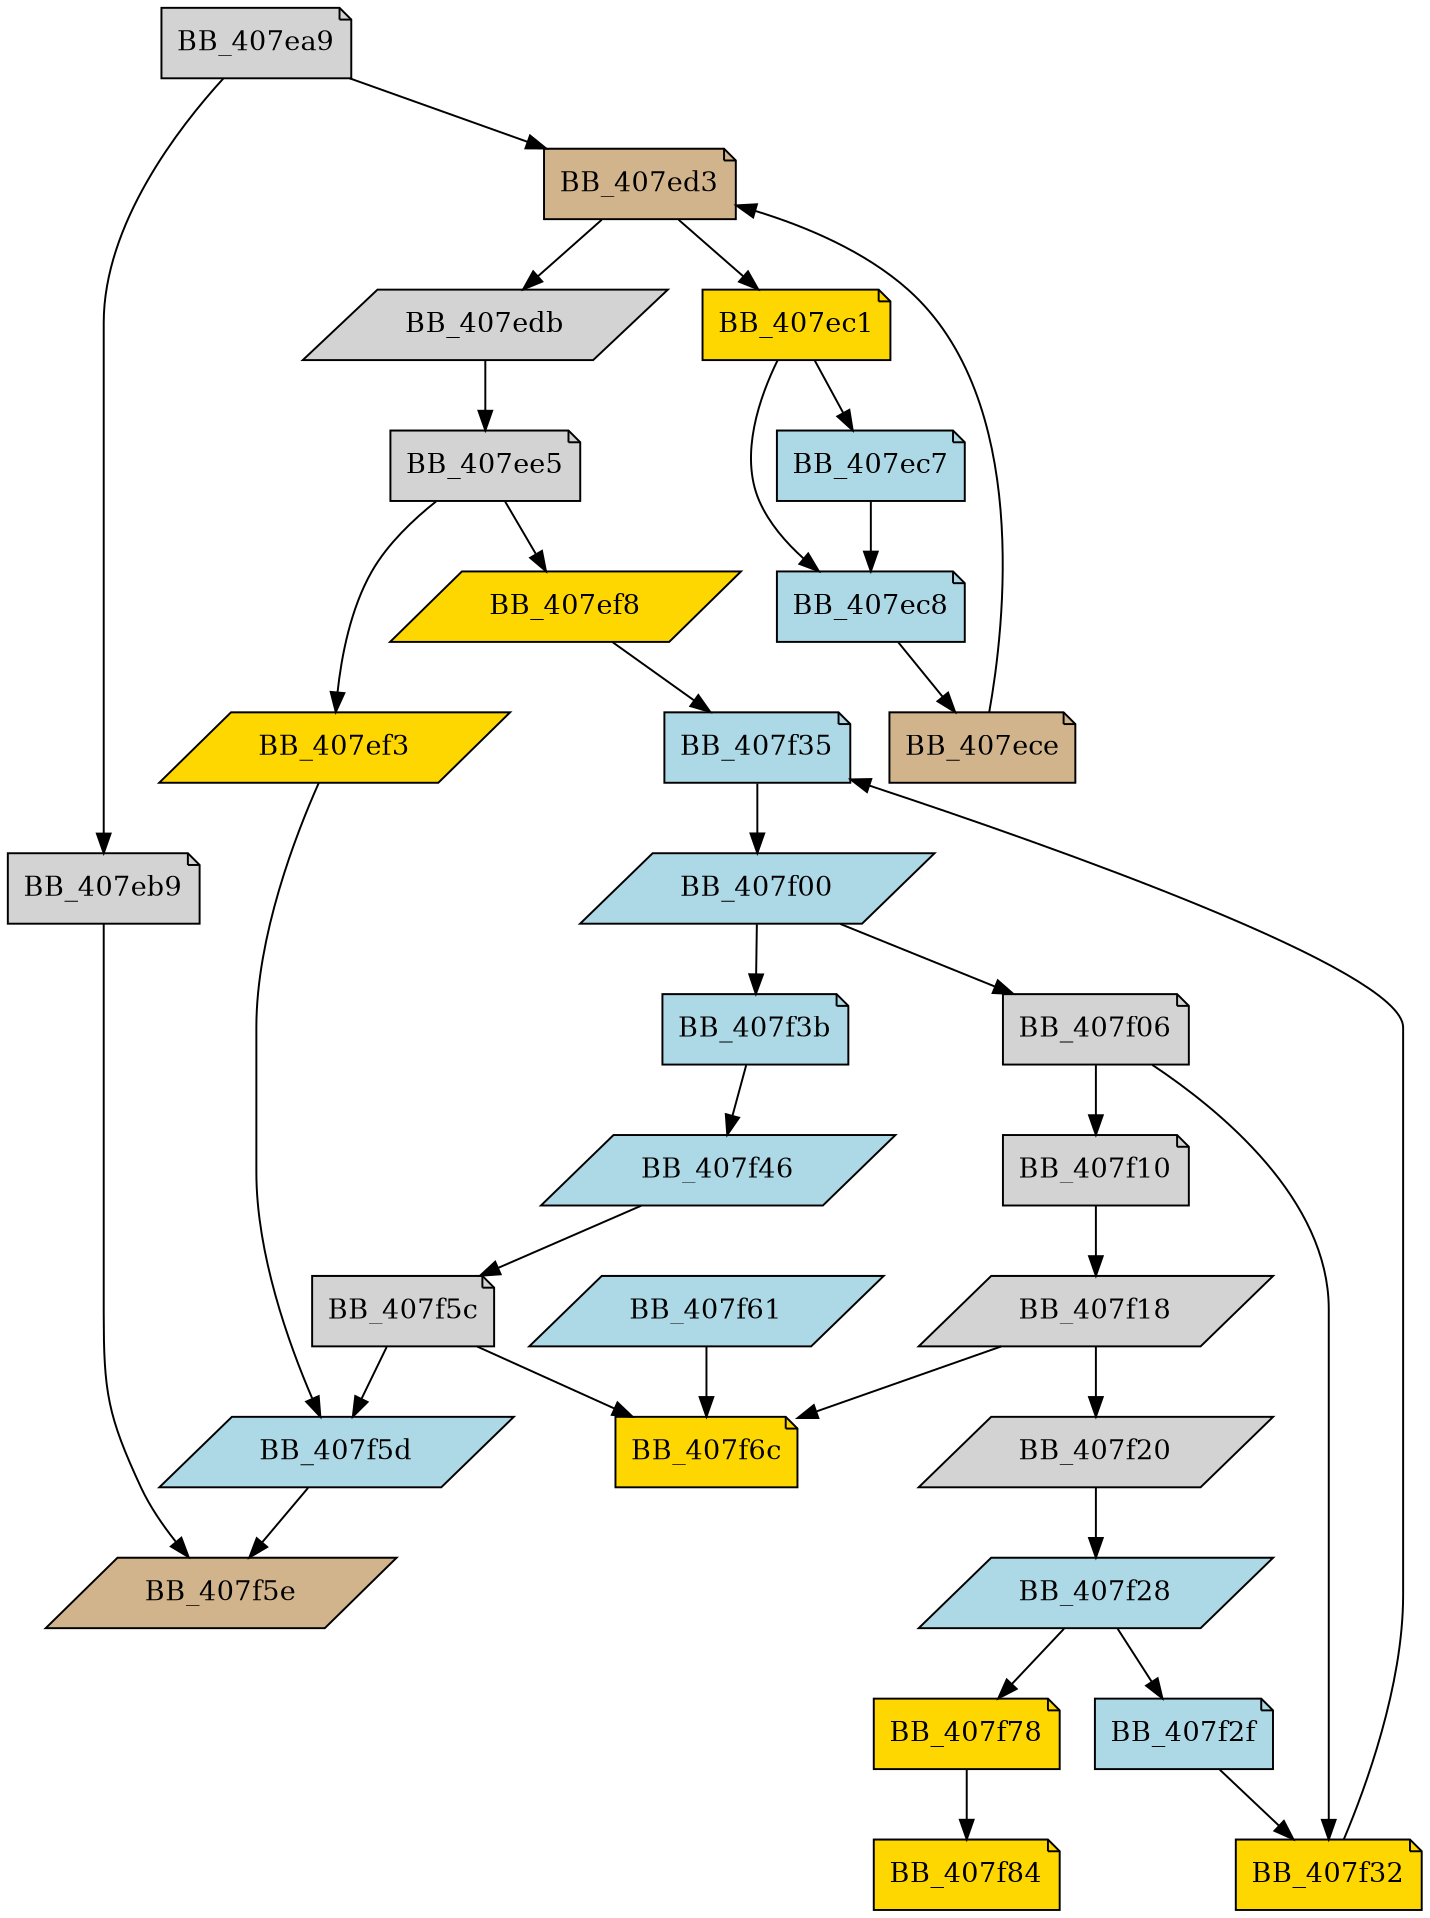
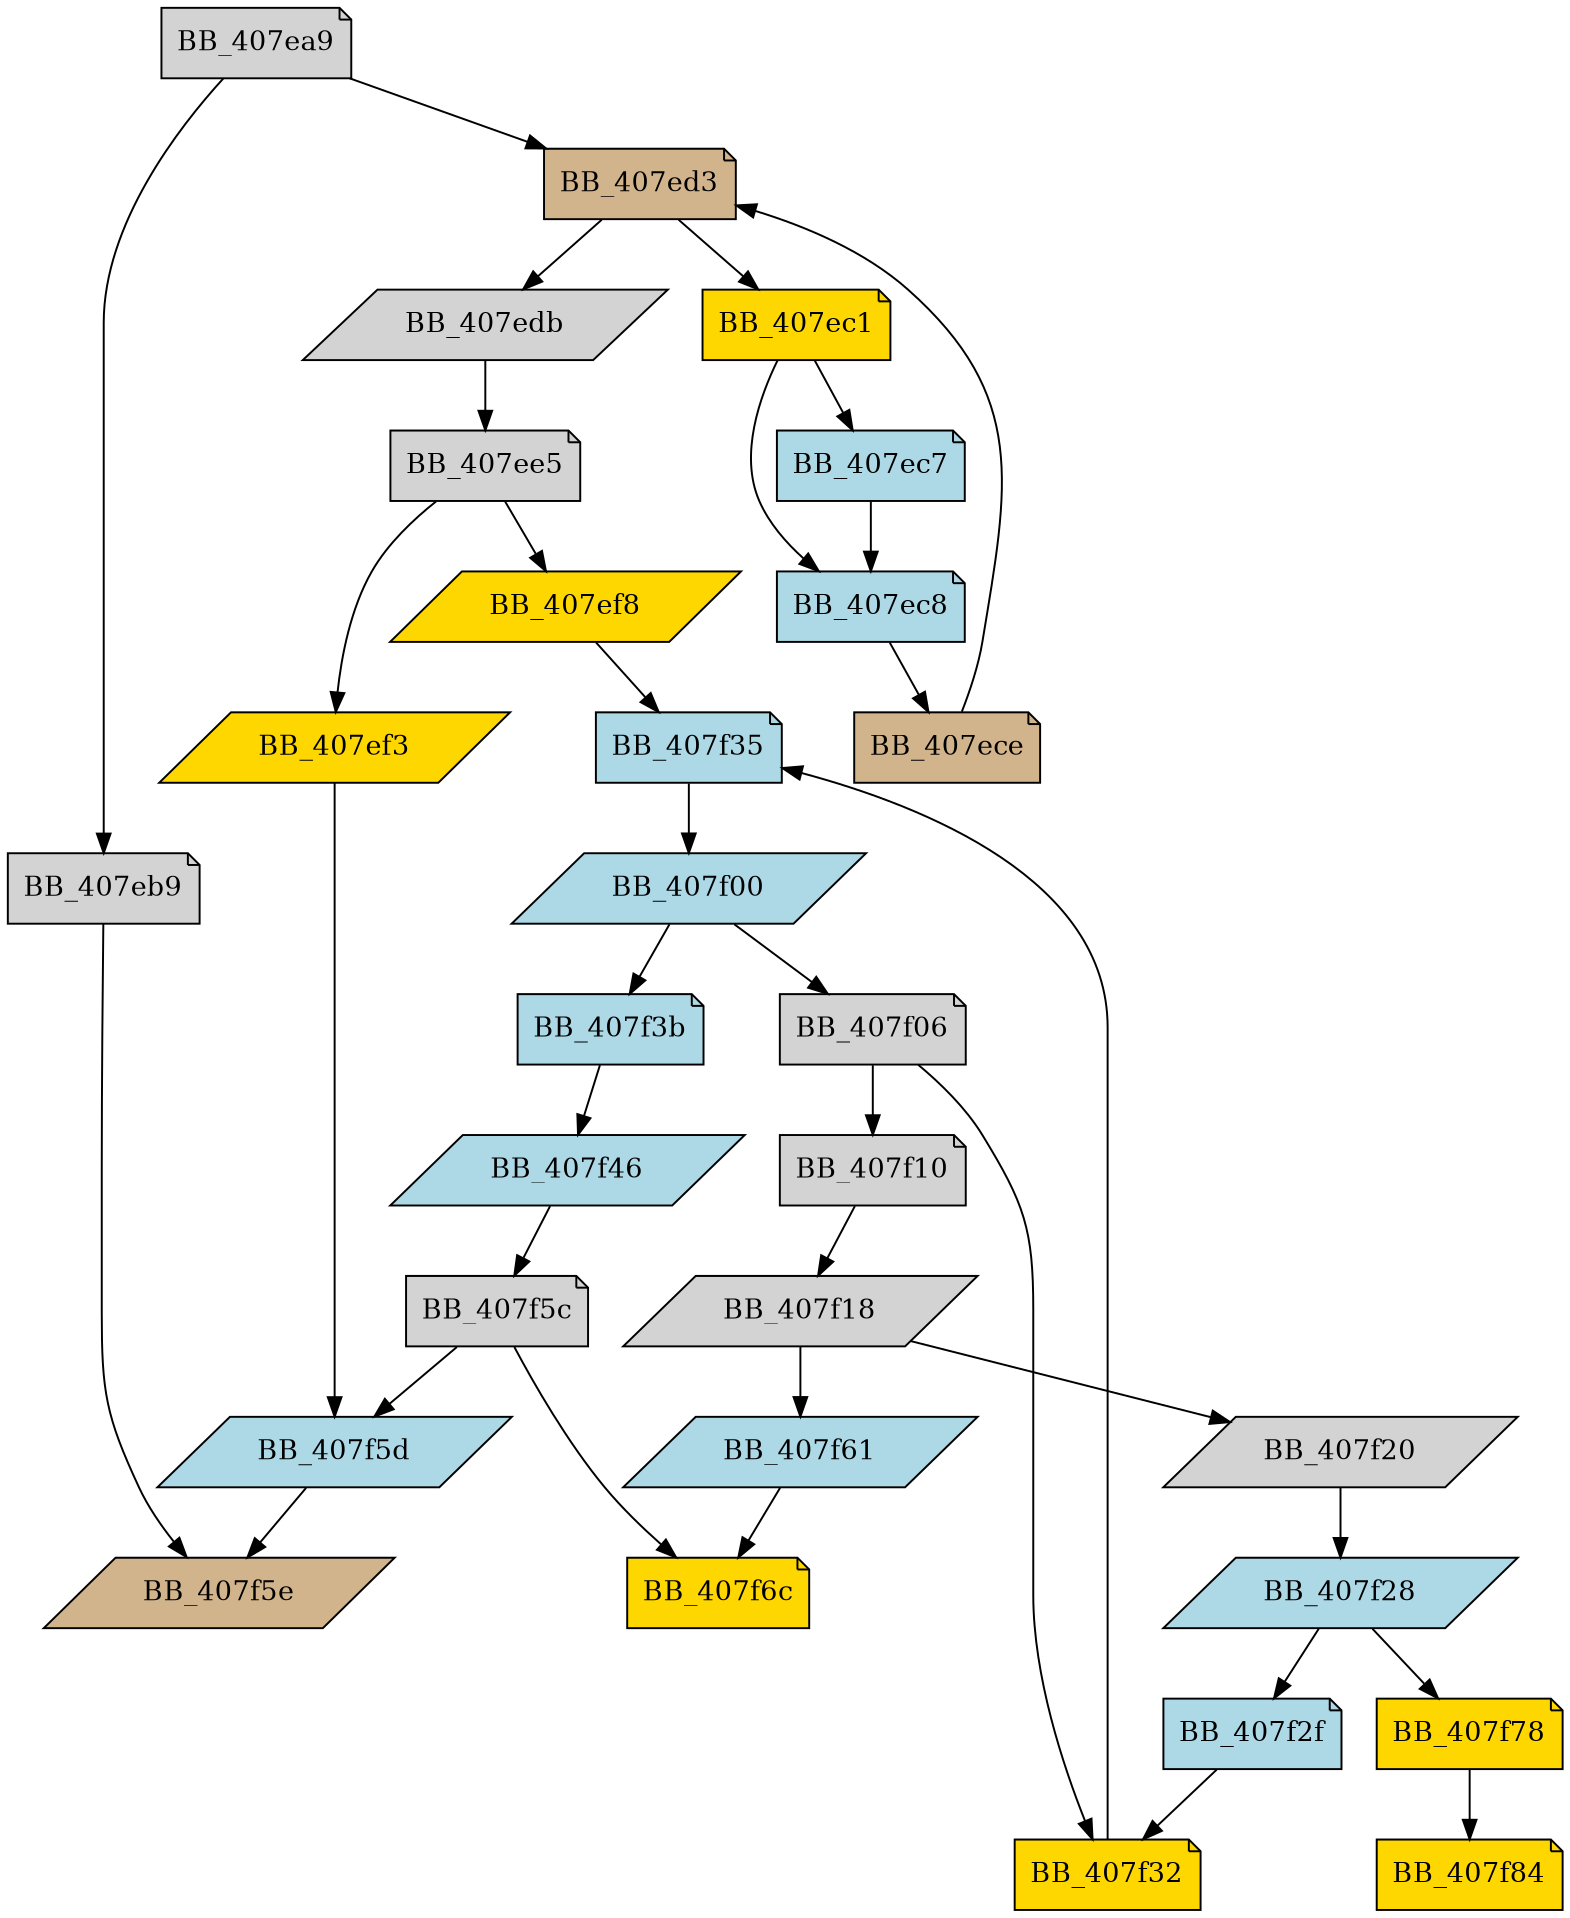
(909, 1379) -> (800, 1372)
